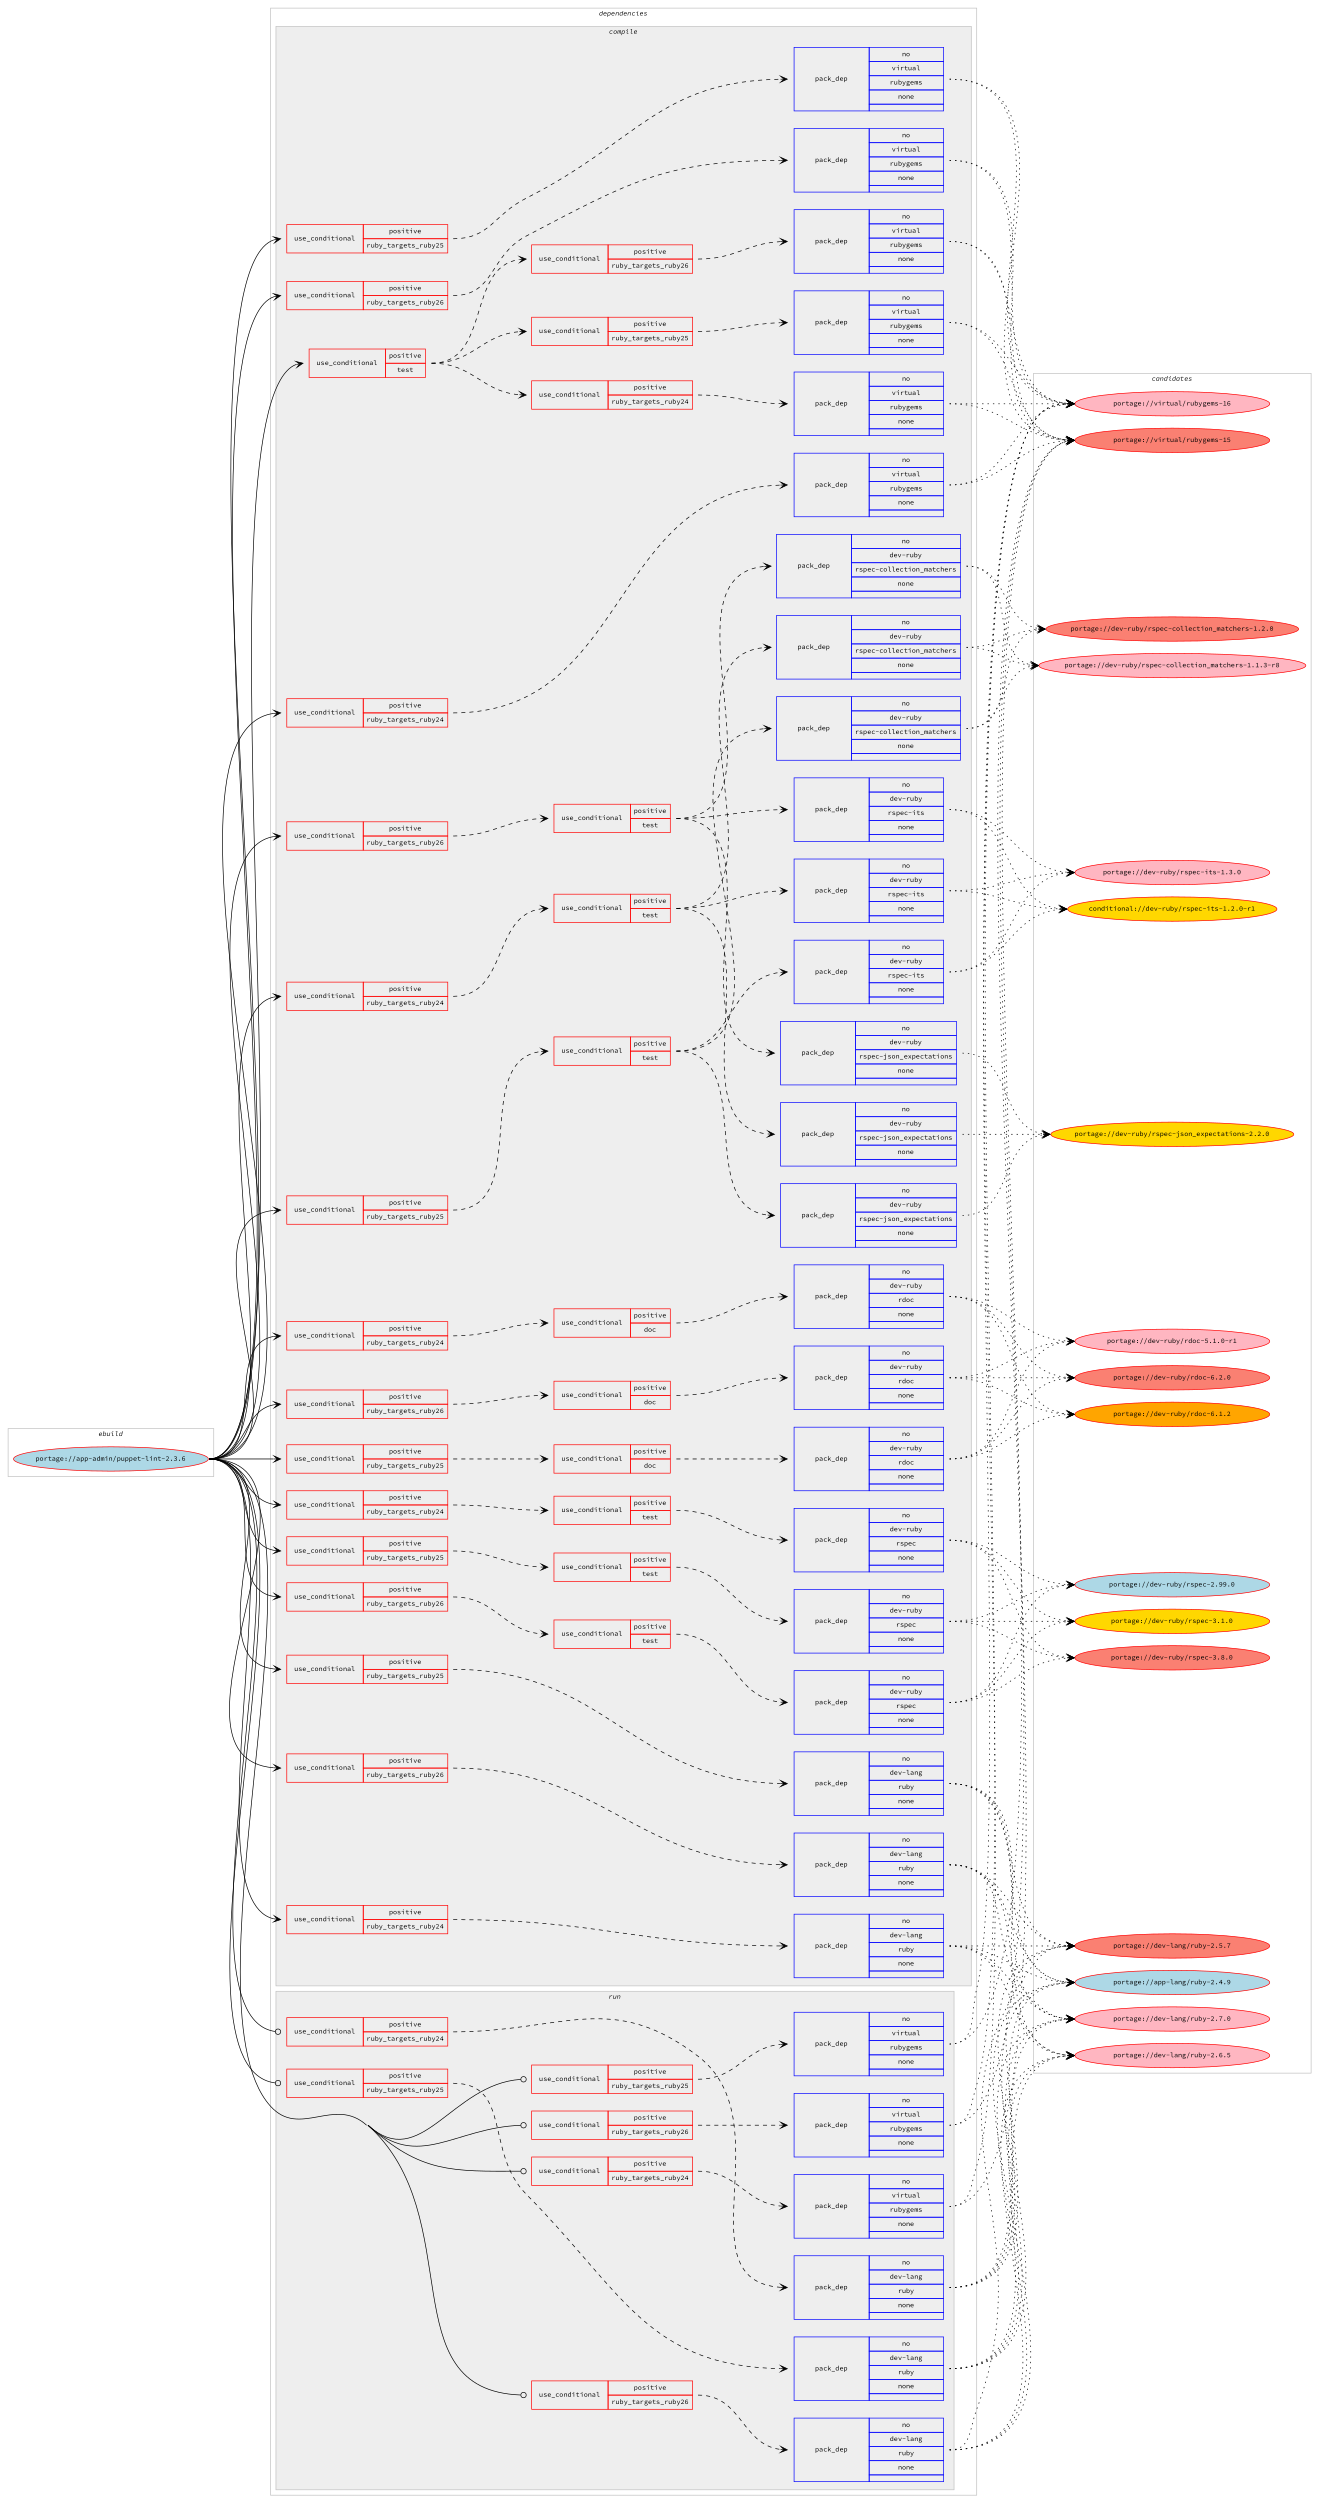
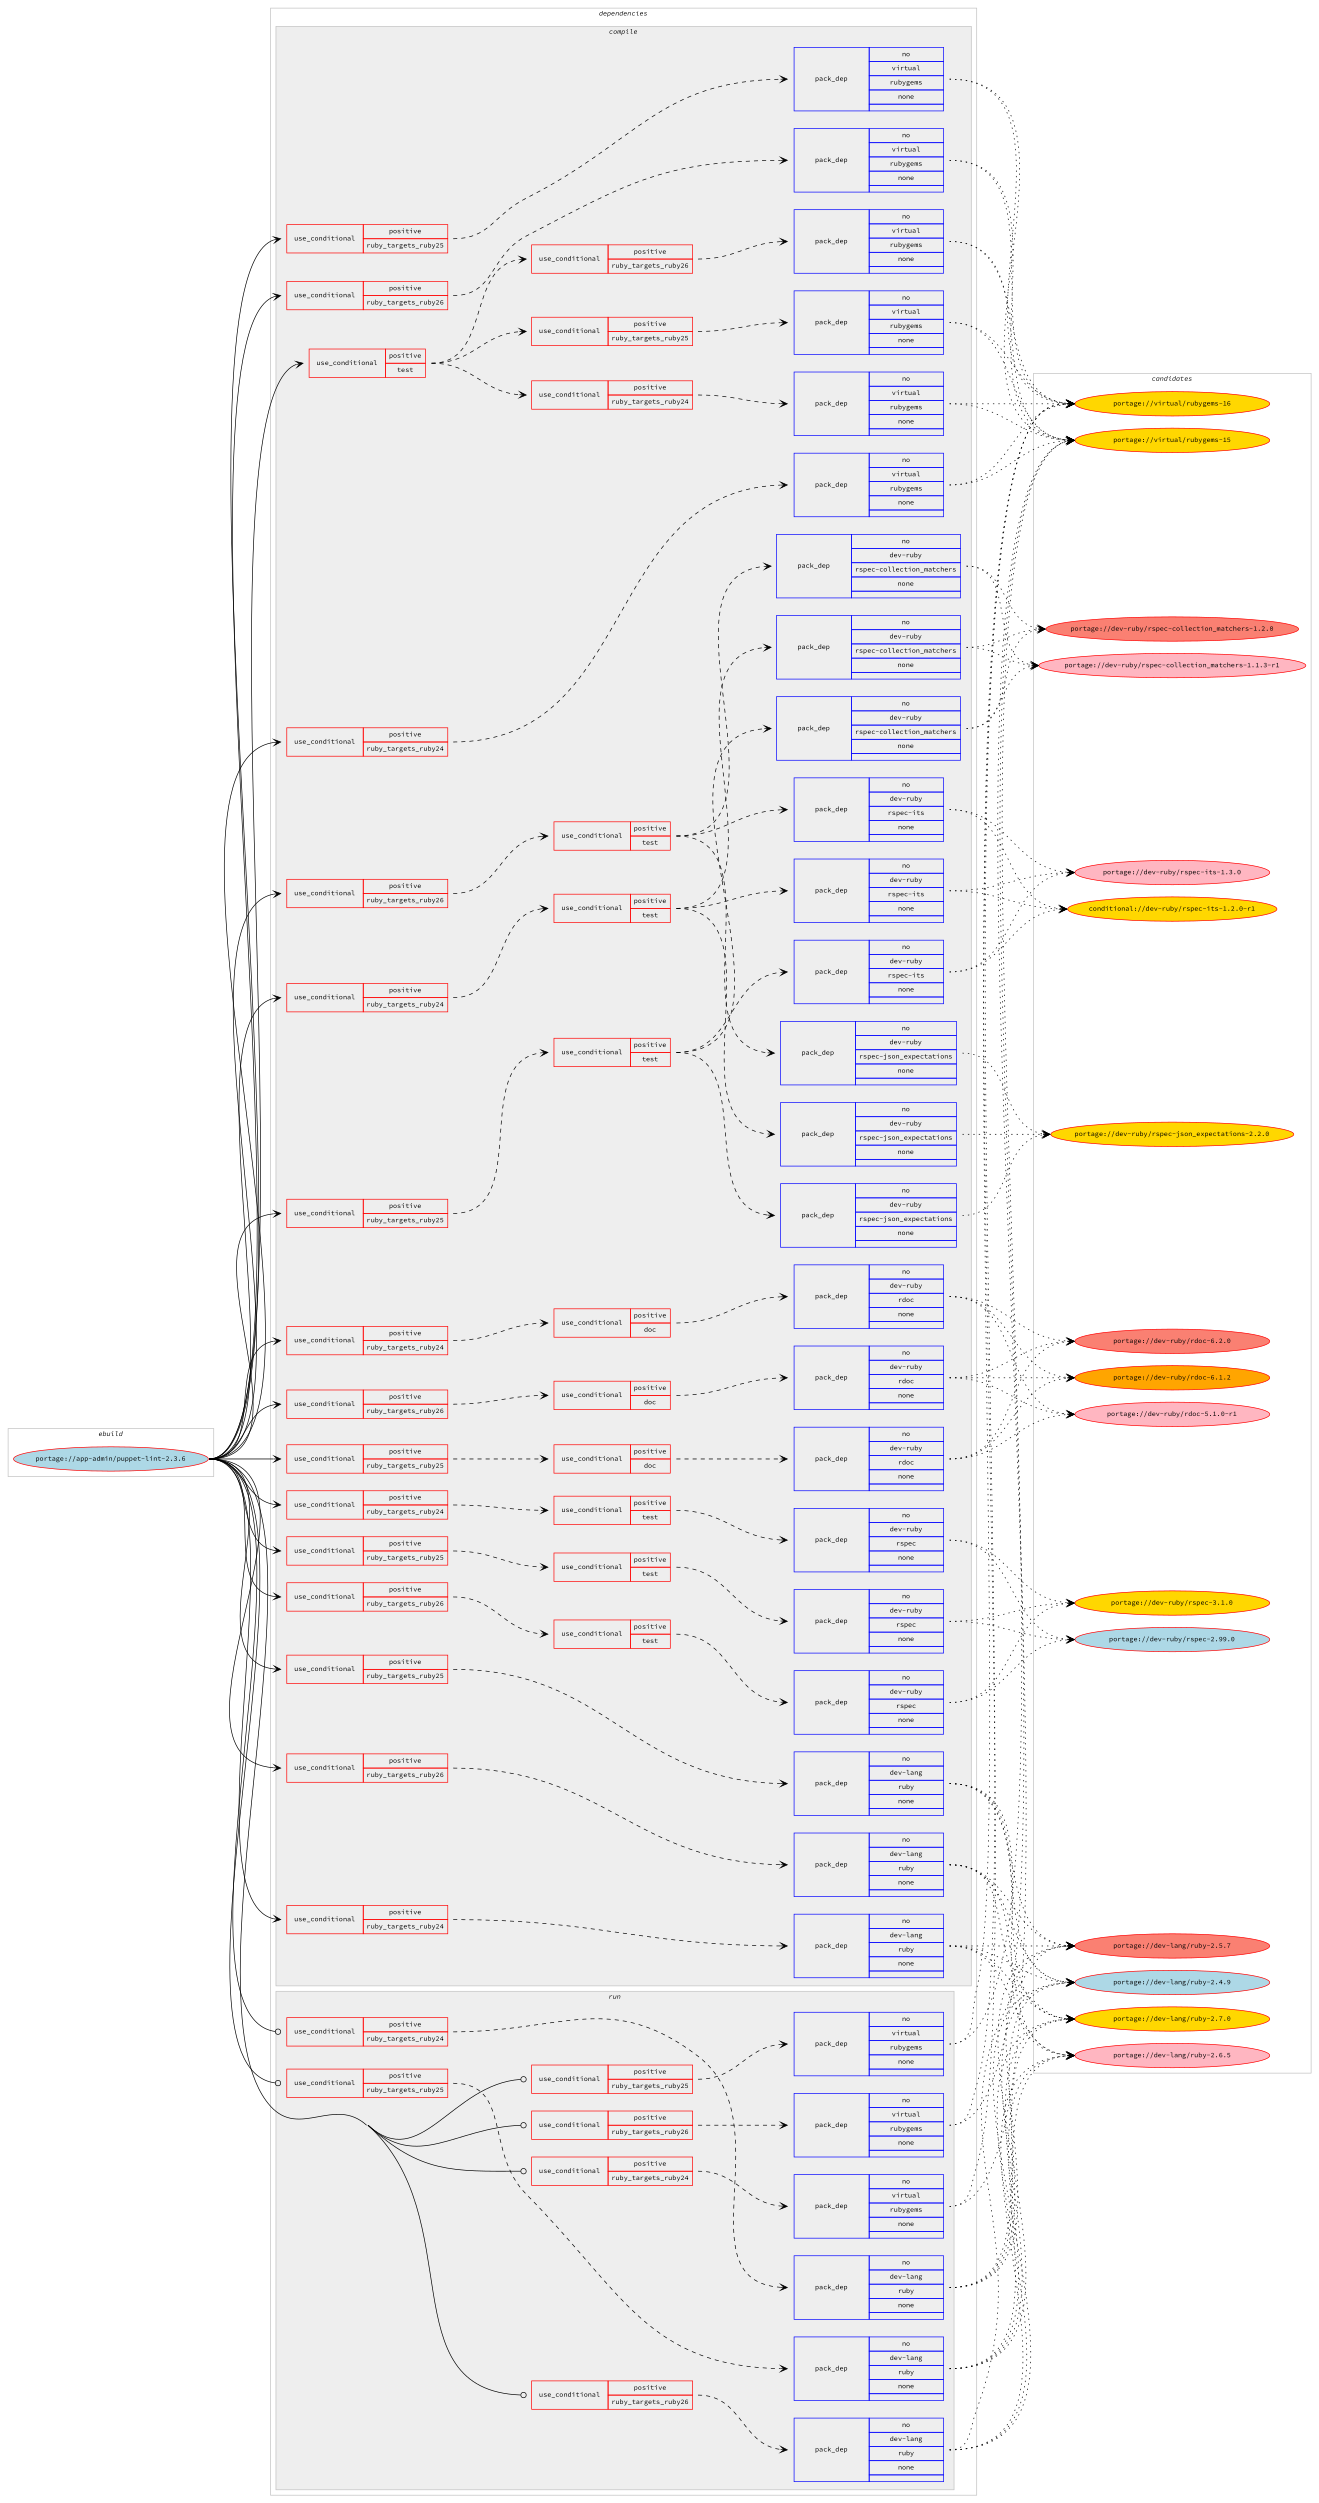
(1172, 404) -> (1172, 404)
(1172, 440) -> (1172, 440)
(1172, 666) -> (1172, 666)
(1172, 1658) -> none
(1172, 1982) -> (1172, 1982)
(1172, 2019) -> (1172, 2019)
